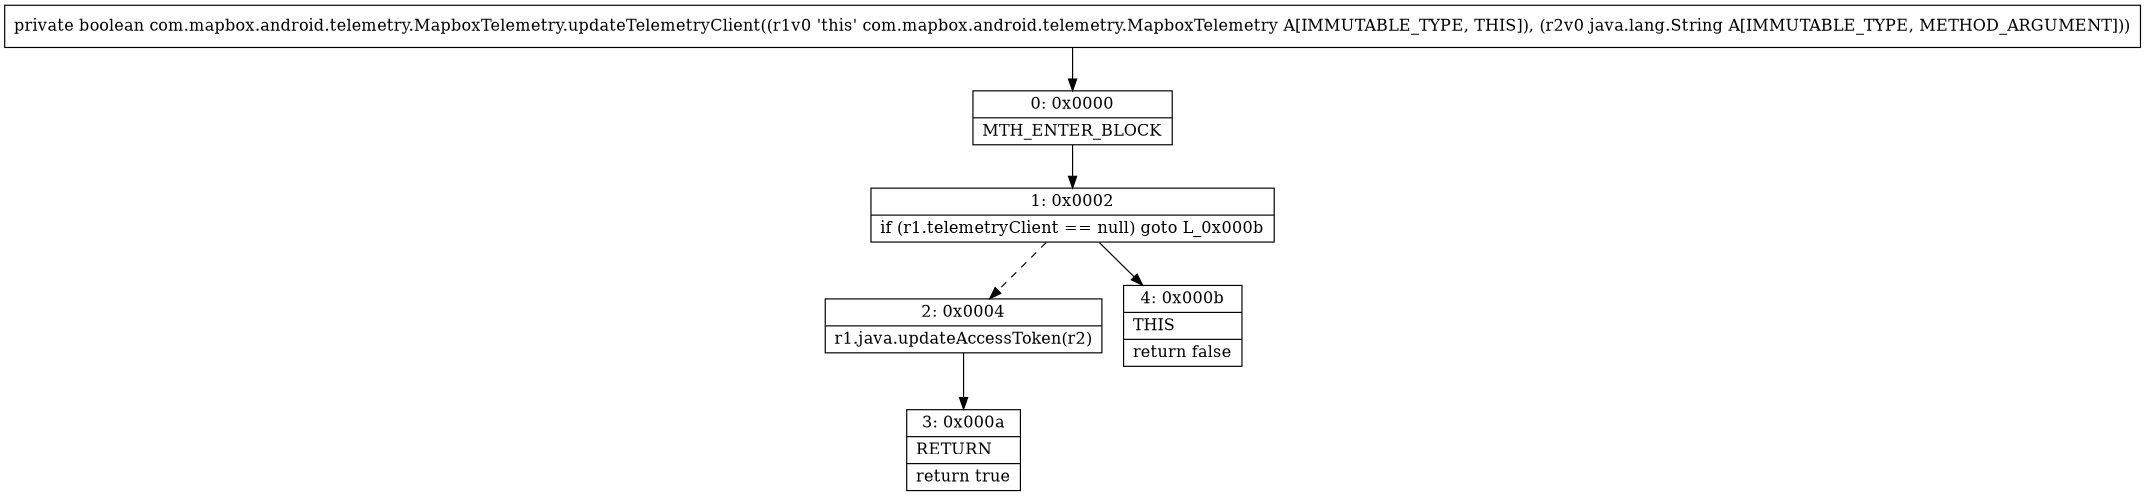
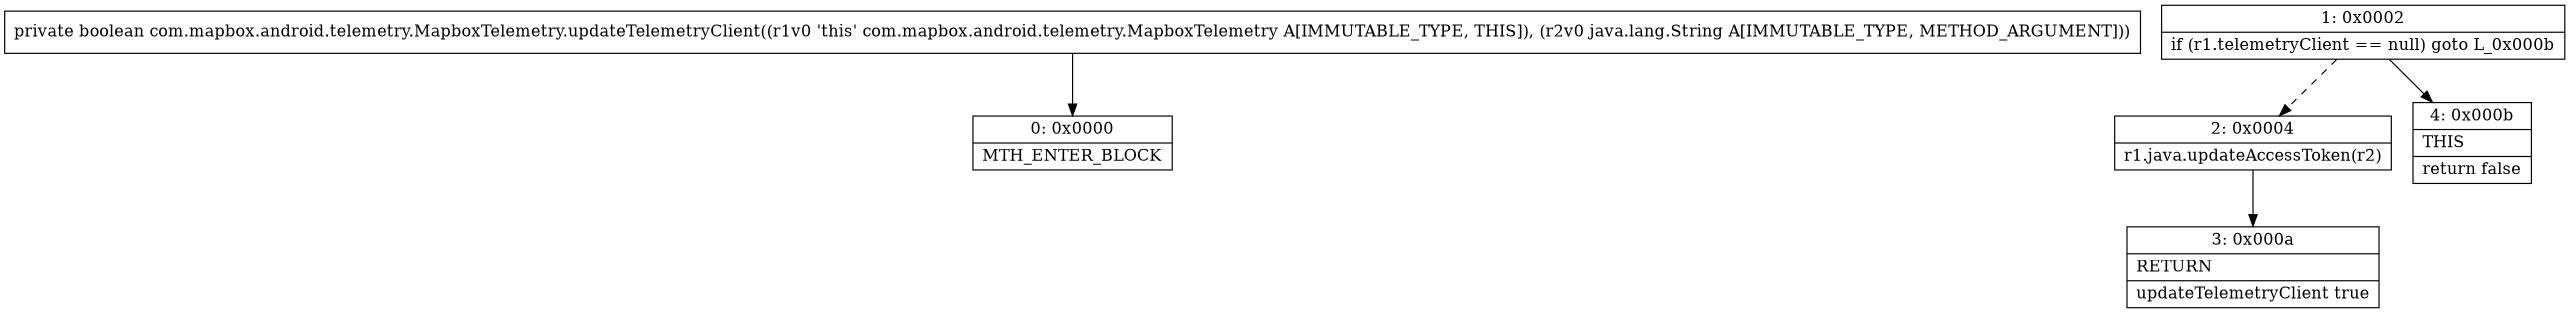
(1073, 161) -> none
(964, 477) -> (2253, 294)
